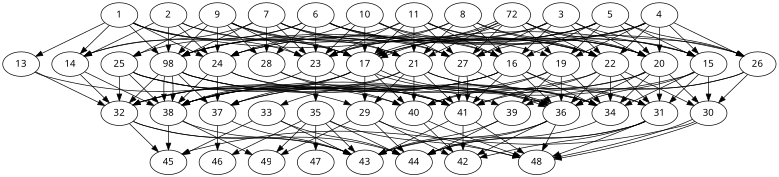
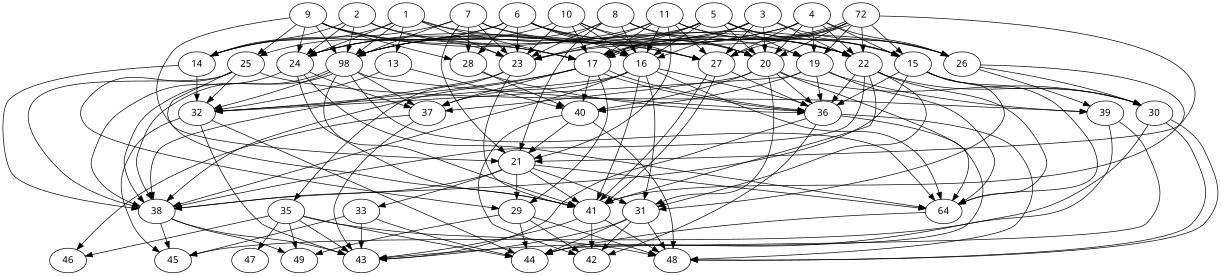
(414, 85) -> (551, 136)
(610, 113) -> (944, 211)
